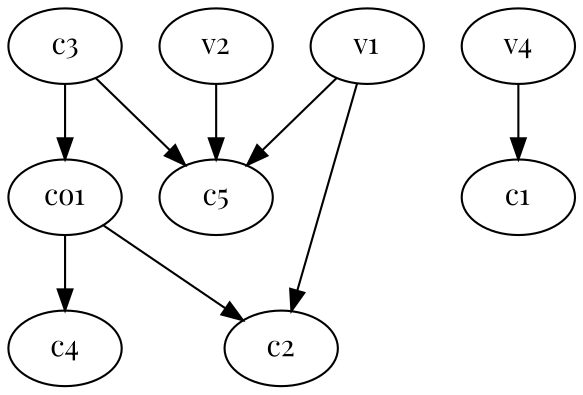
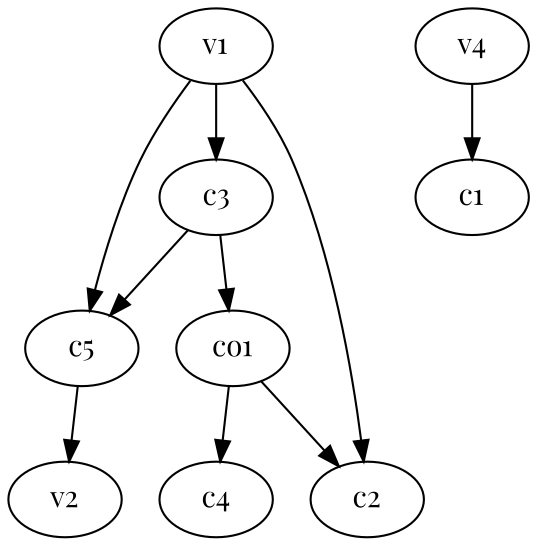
none -> (216, 111)
(216, 111) -> (75, 414)
